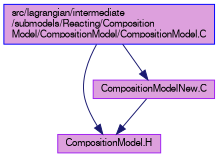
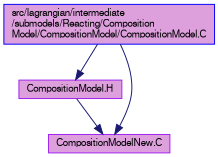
(135, 113) -> (87, 113)
